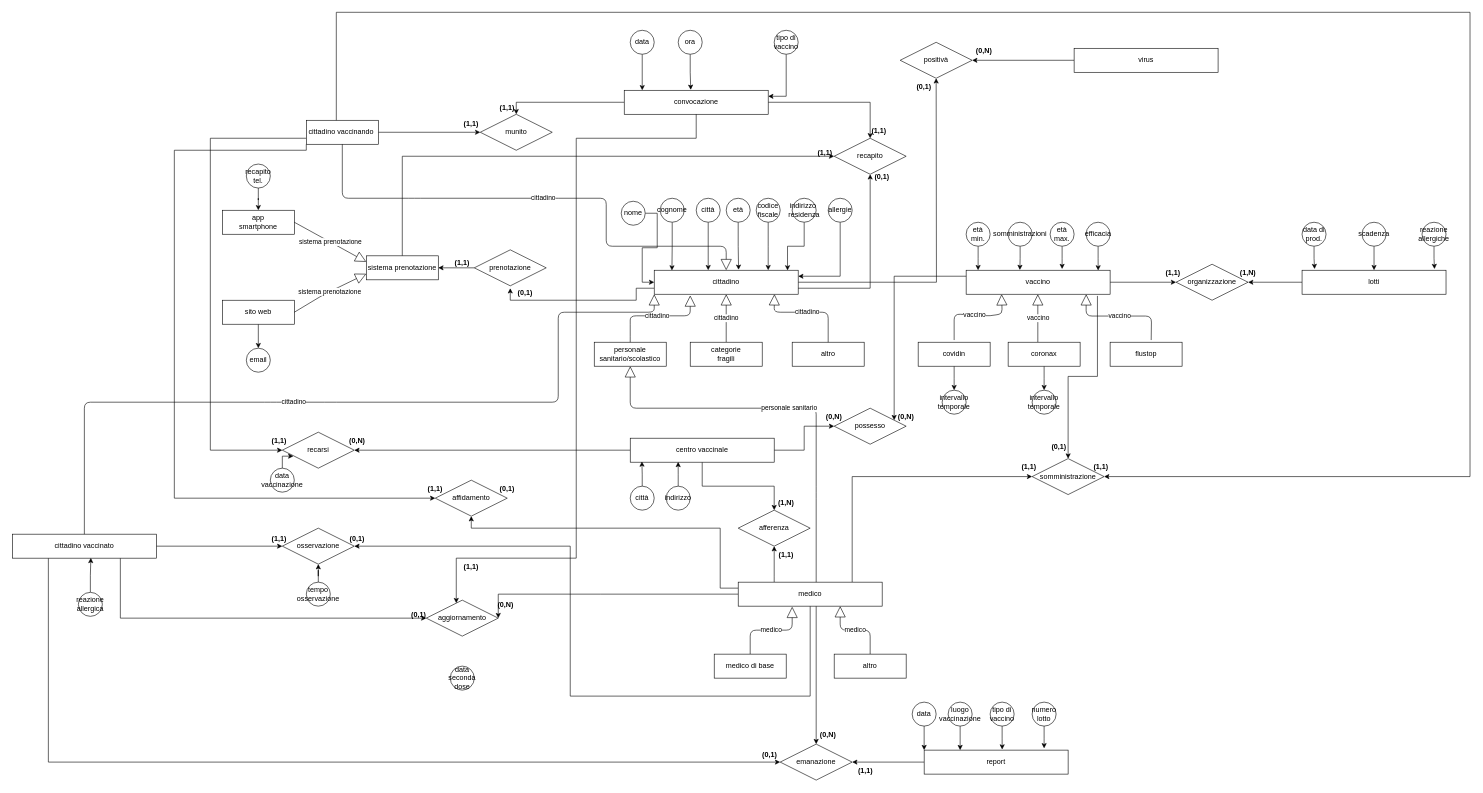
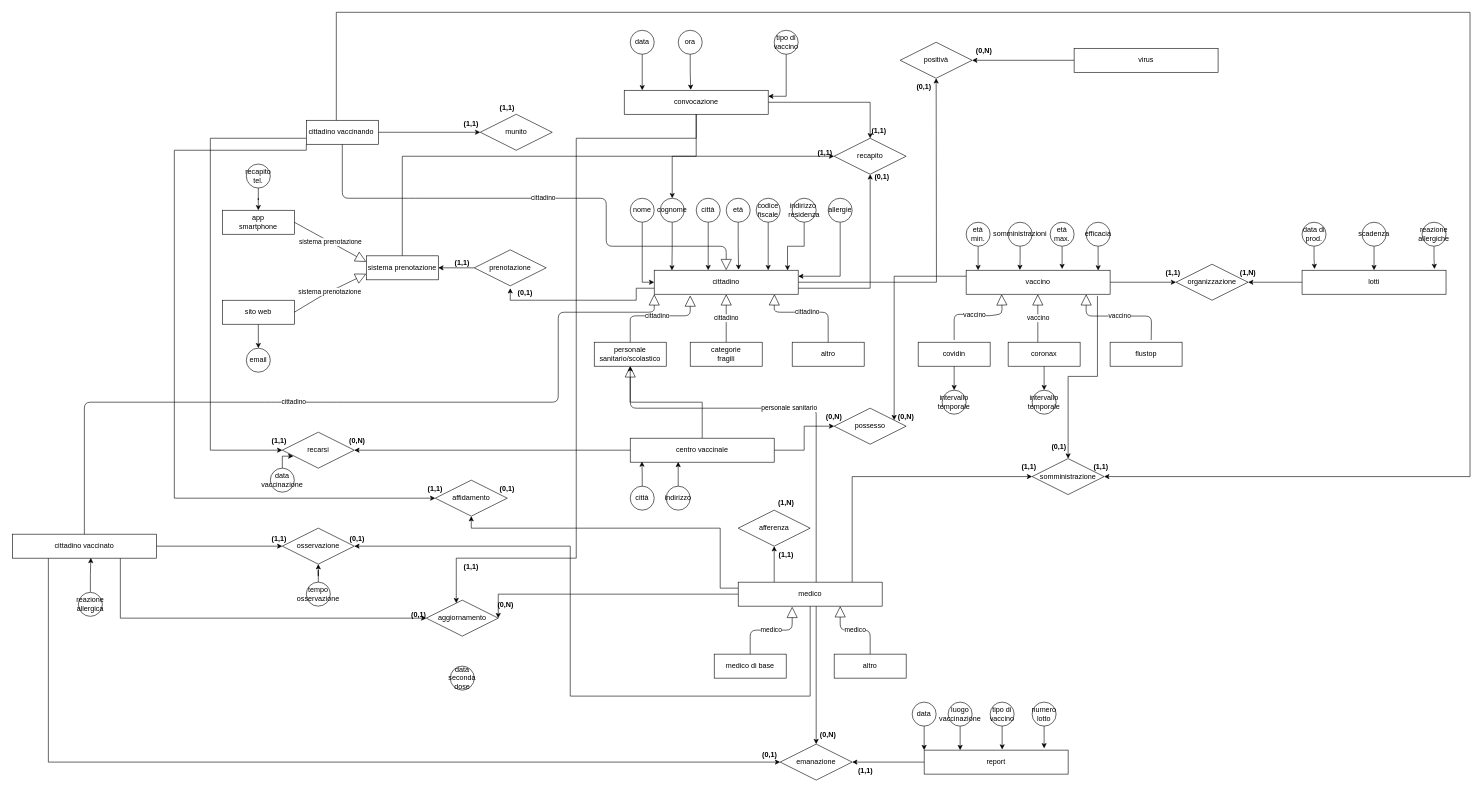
(516, 104) -> (672, 192)
(633, 213) -> (642, 210)
(702, 485) -> (630, 371)
